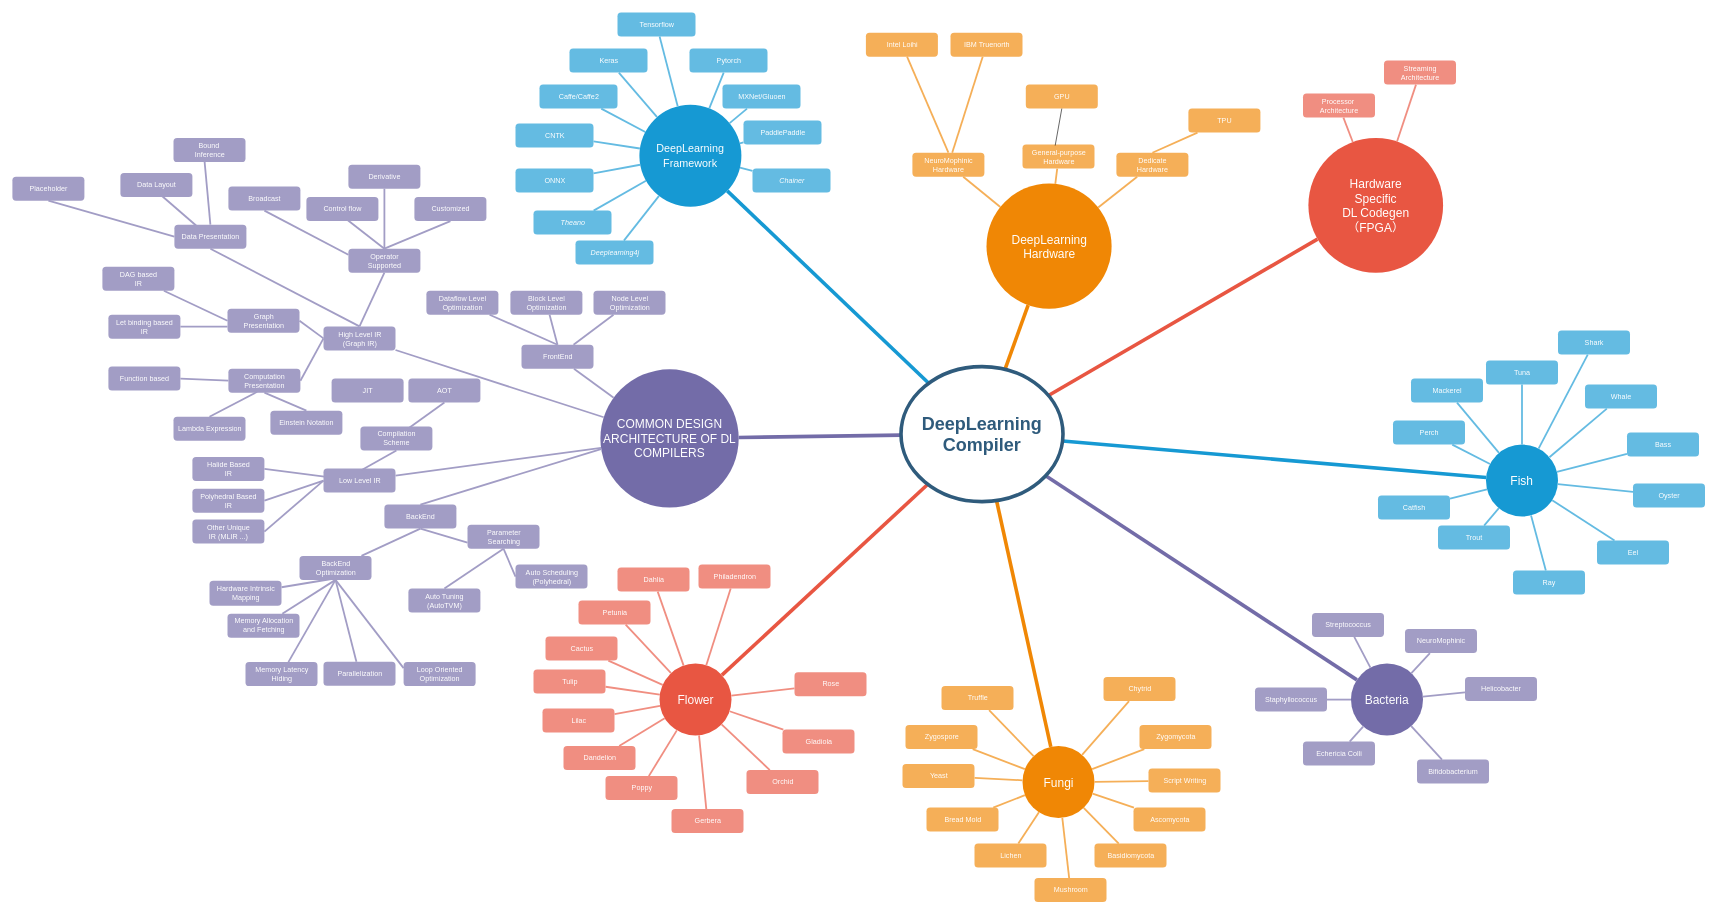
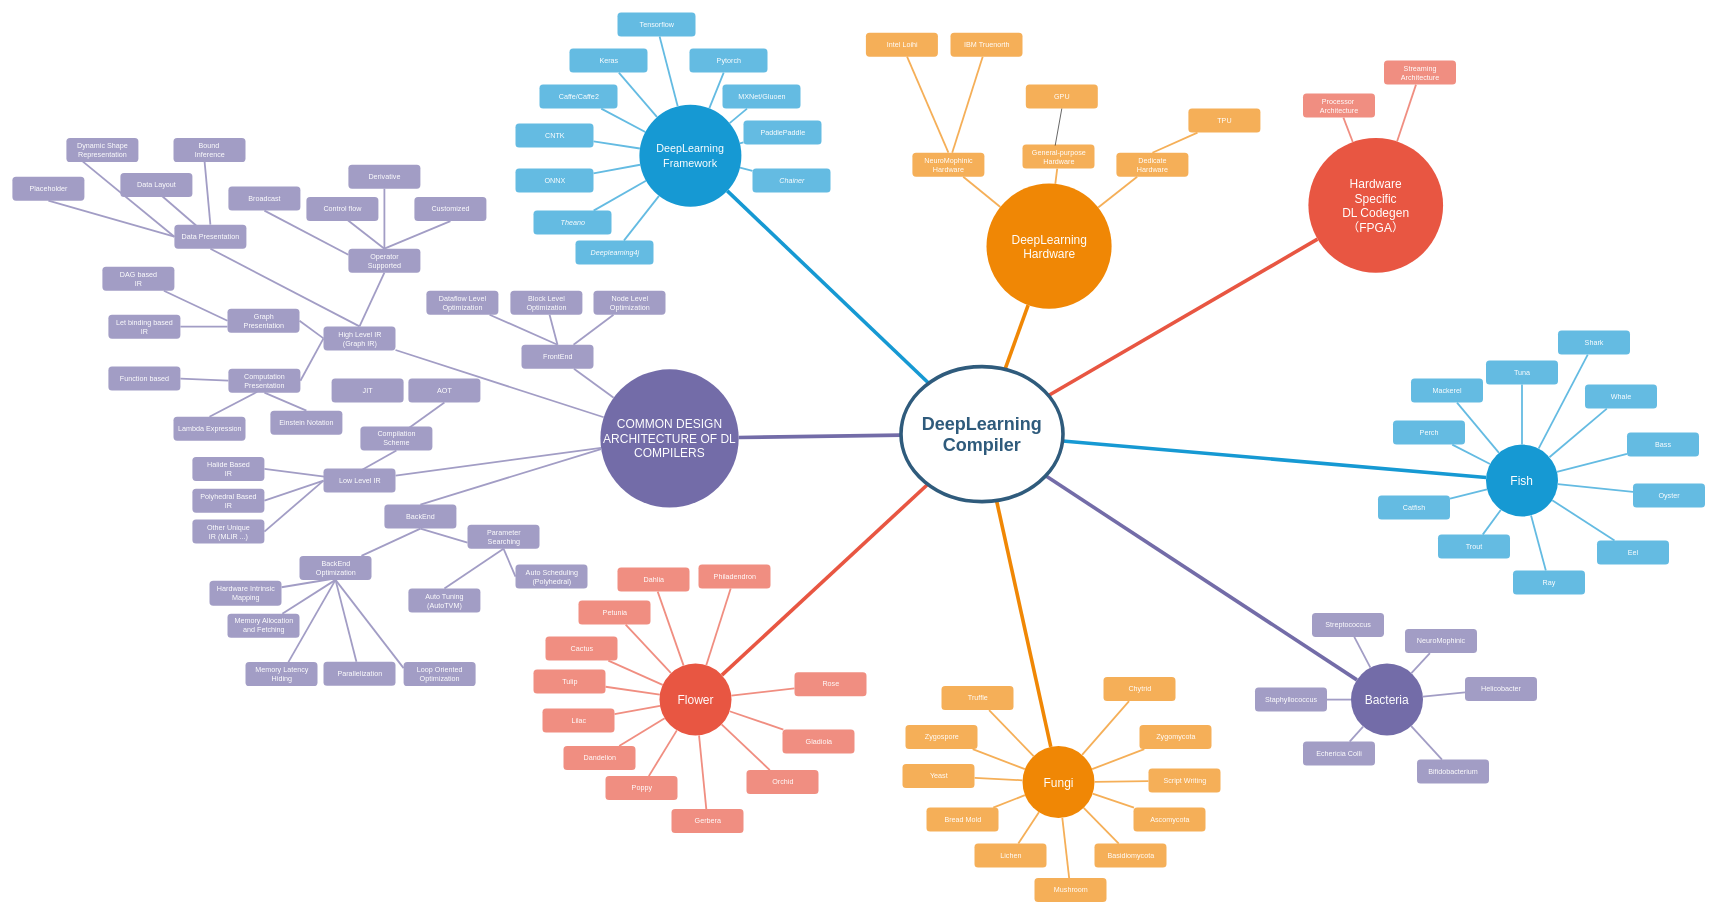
none -> (102, 150)
none -> (126, 197)
(1474, 538) -> (1474, 547)
